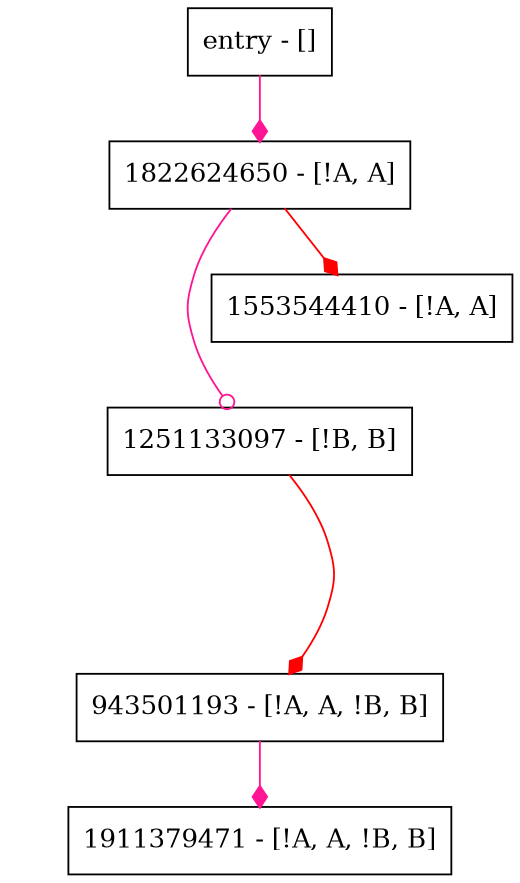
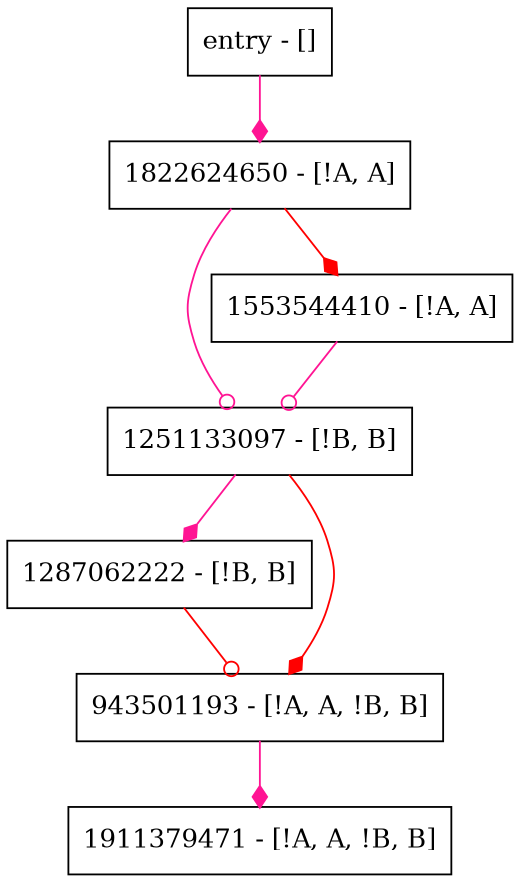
none -> (315, 369)
none -> (160, 574)
